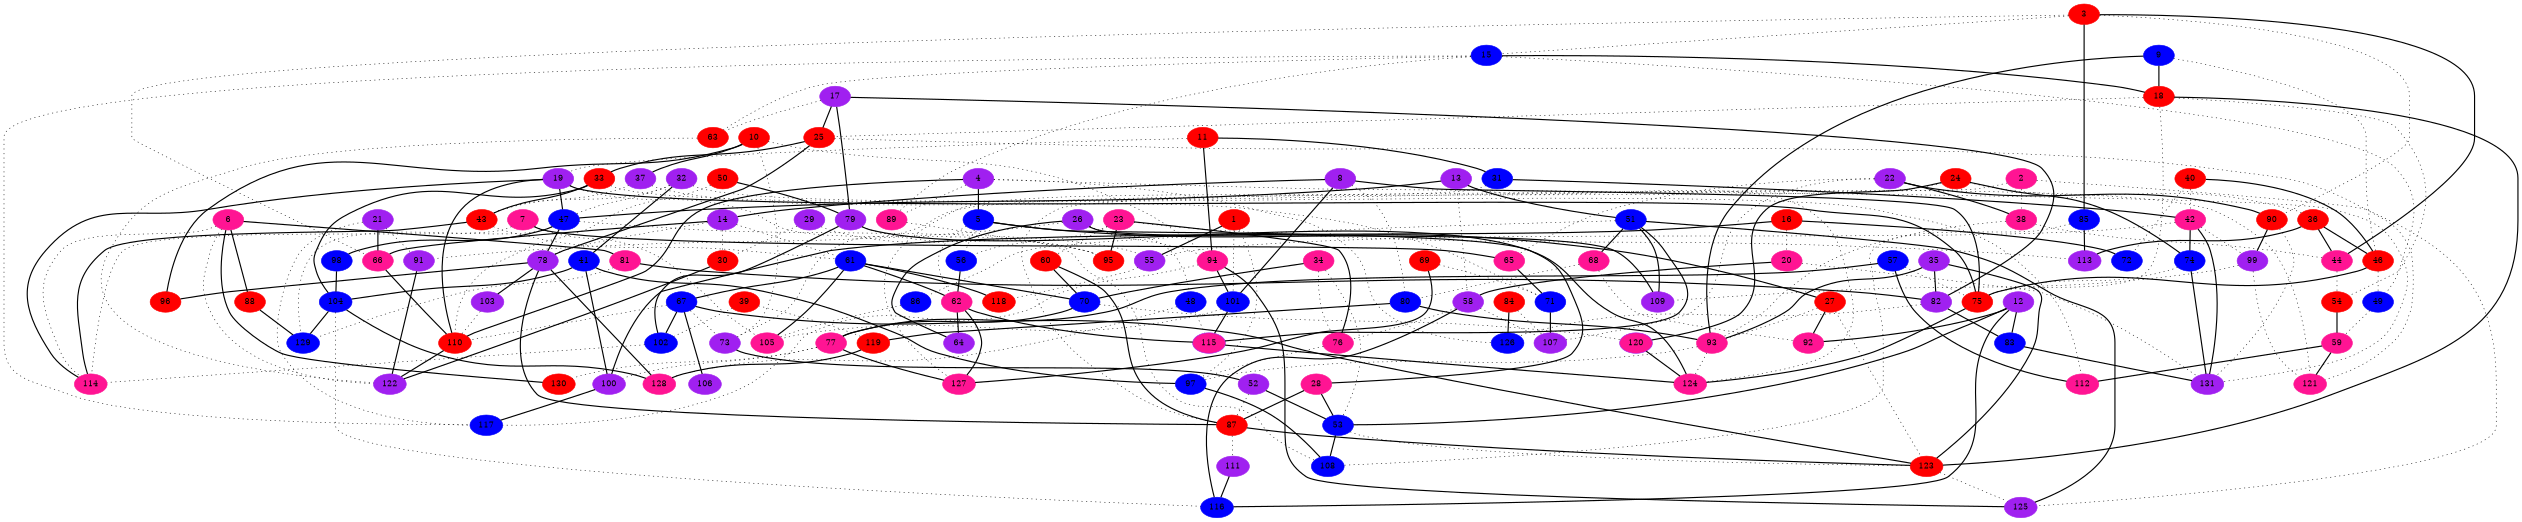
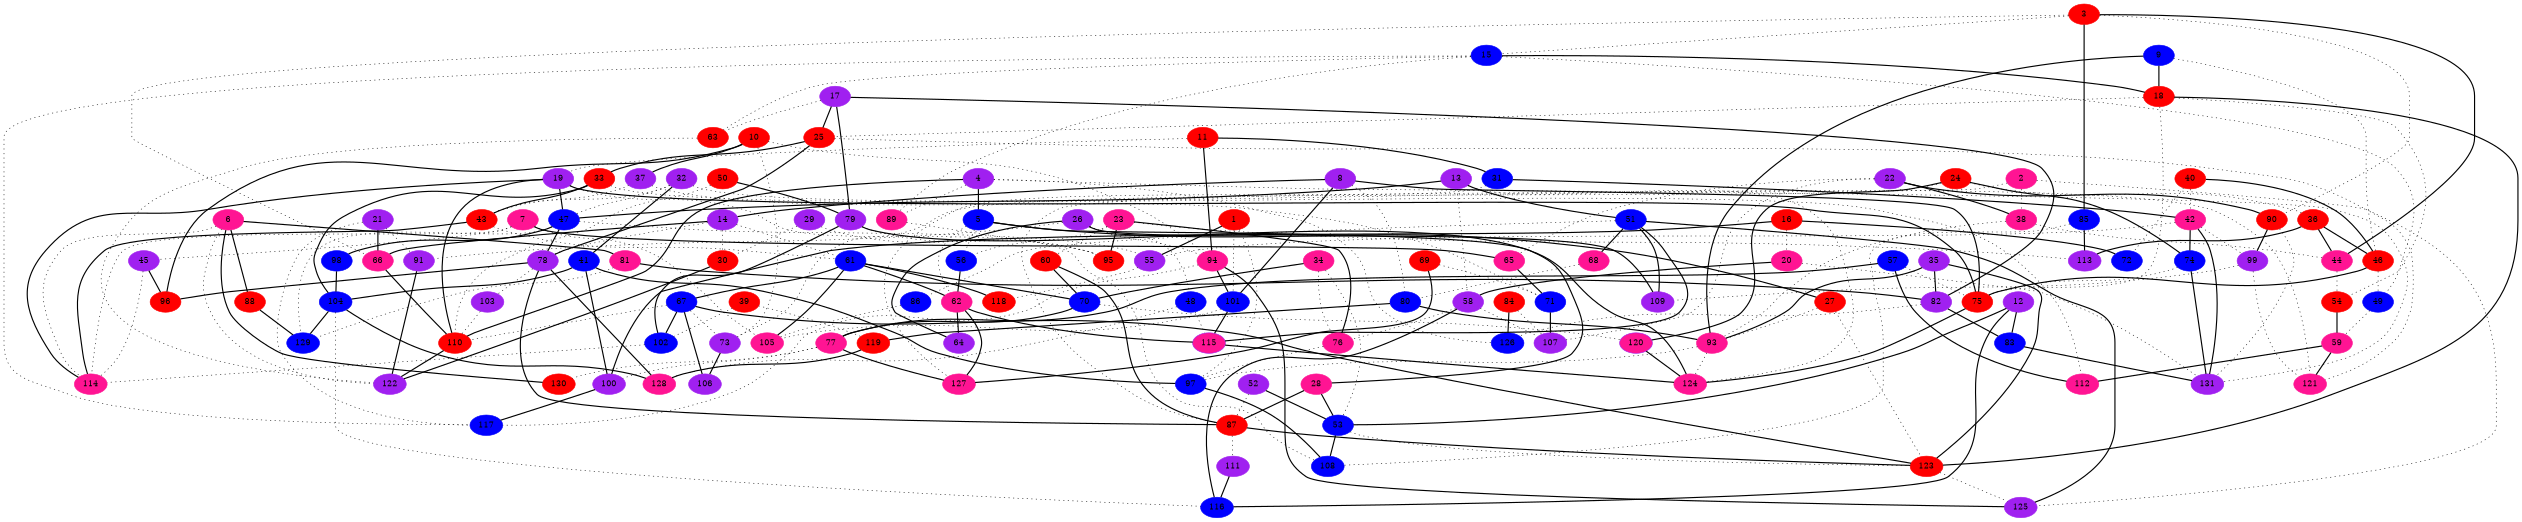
none -> (144, 261)
(520, 278) -> (520, 278)
(1808, 343) -> none
(962, 368) -> (715, 364)
